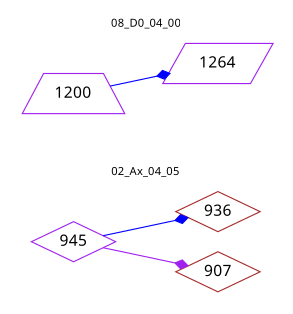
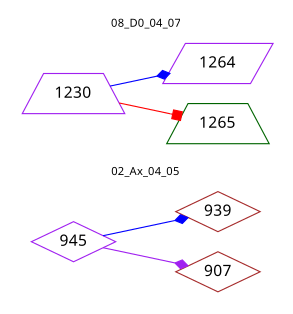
(147, 24) -> (147, 24)
(74, 94) -> (74, 94)
none -> (218, 124)
(218, 212) -> (218, 212)
